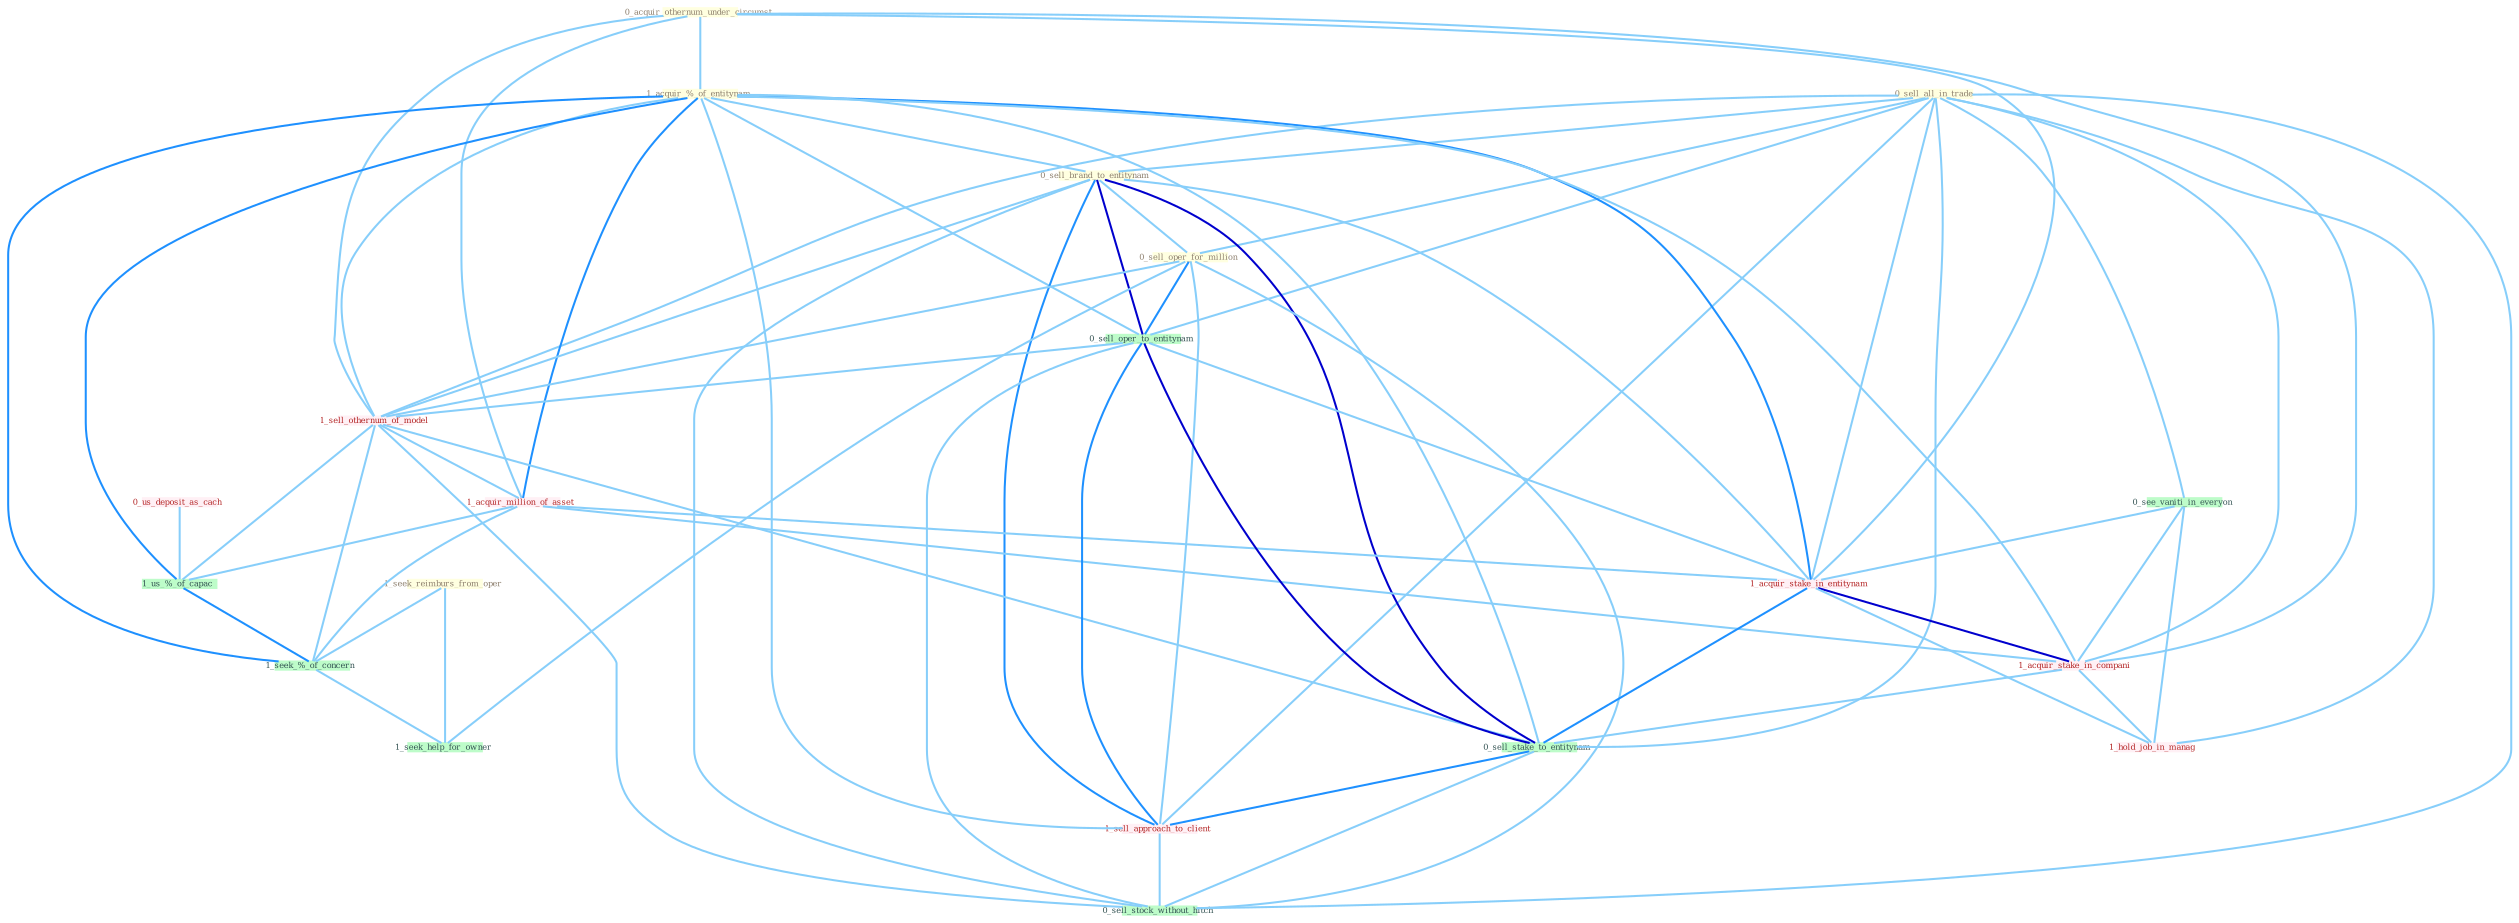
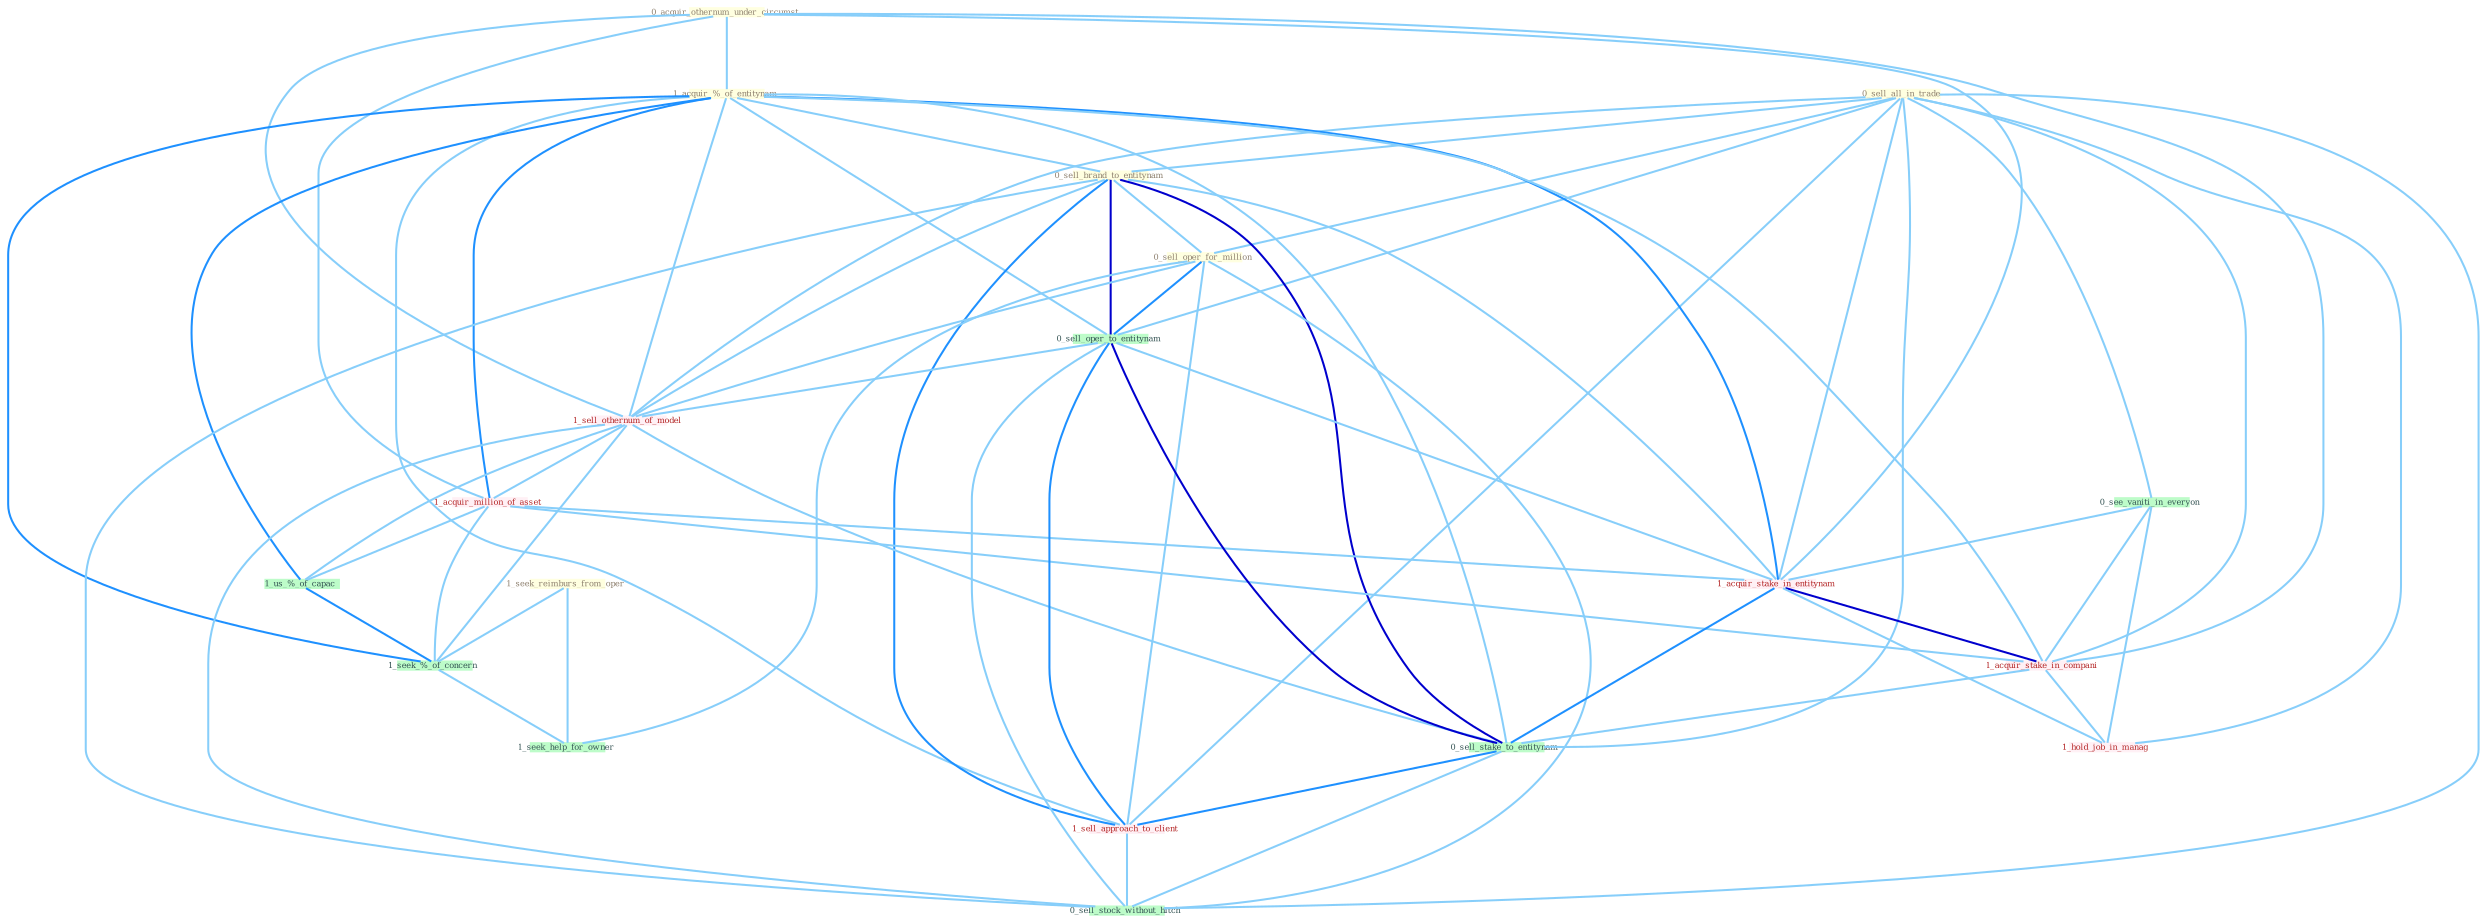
(180, 502) -> none
